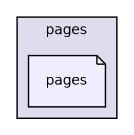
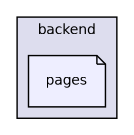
(67, 31) -> (67, 31)
